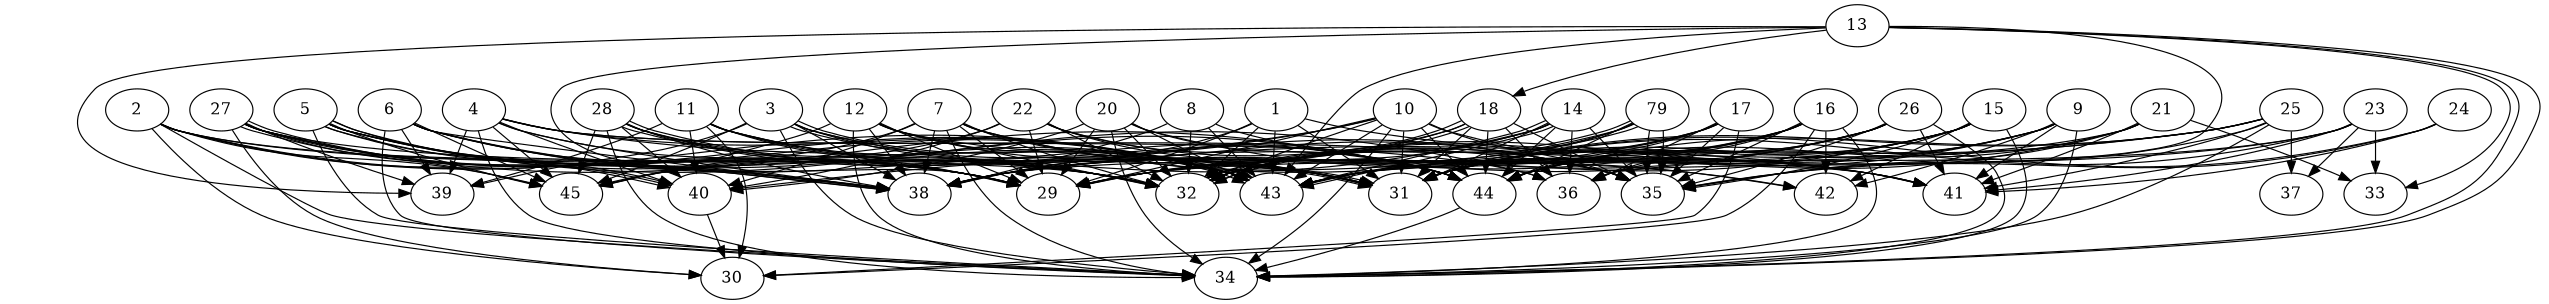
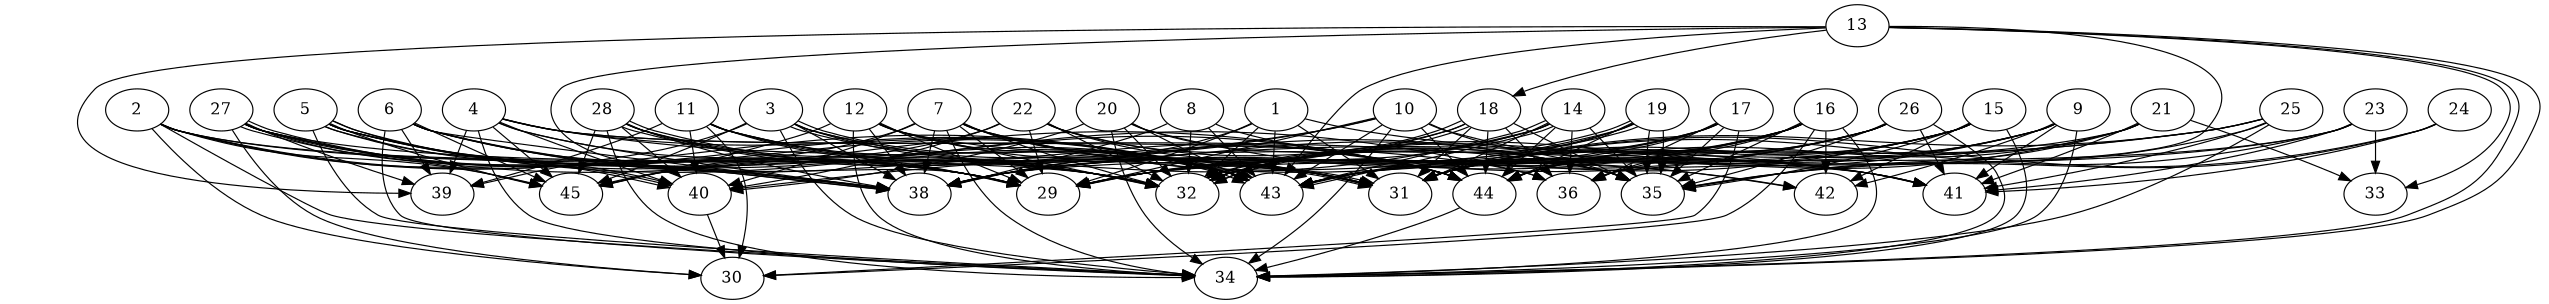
(1657, 110) -> (1657, 110)
(1890, 141) -> none
(1299, 146) -> none
(1403, 146) -> none
(1081, 147) -> (1447, 164)
none -> (1099, 152)
(2291, 194) -> none
